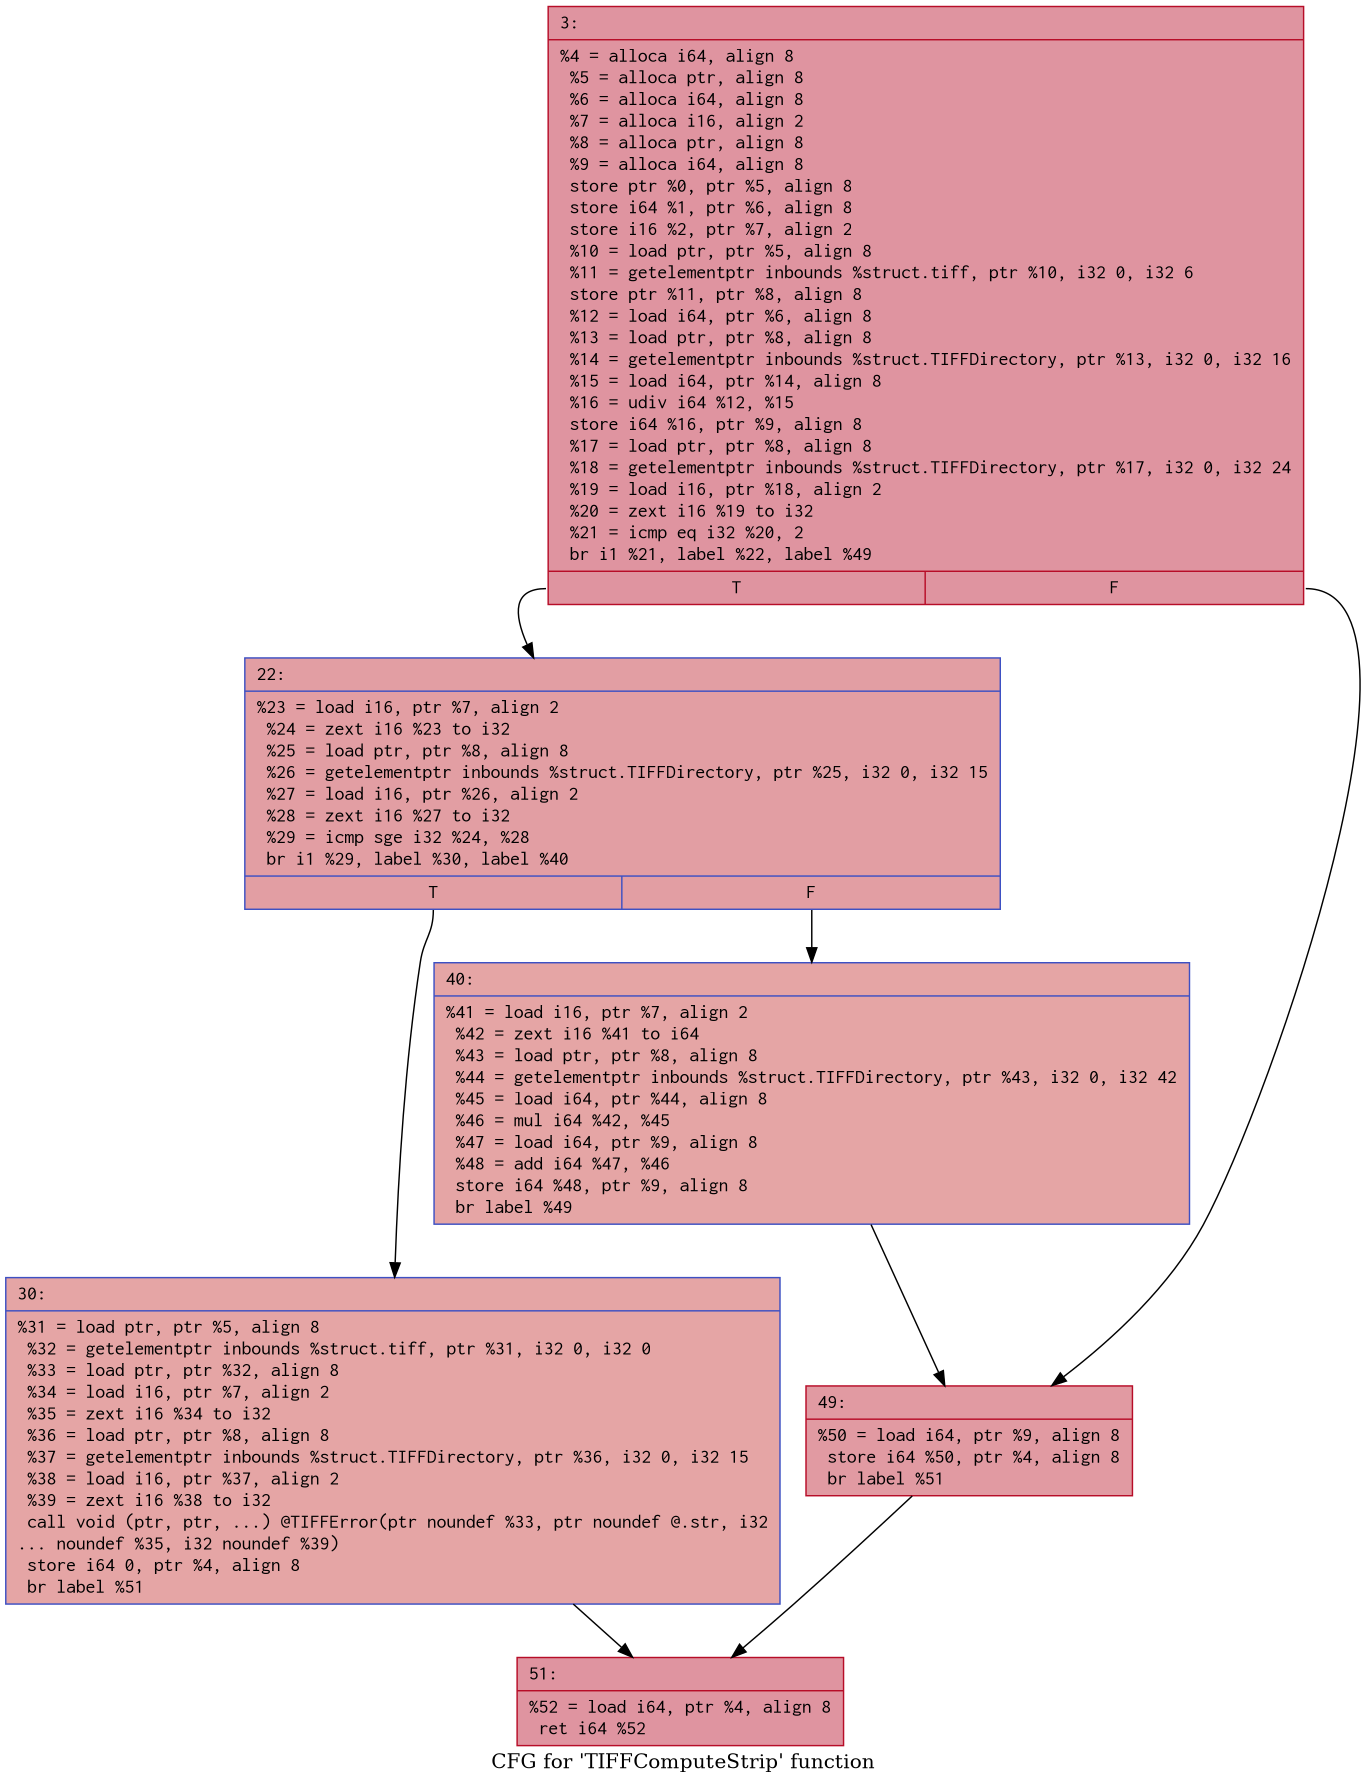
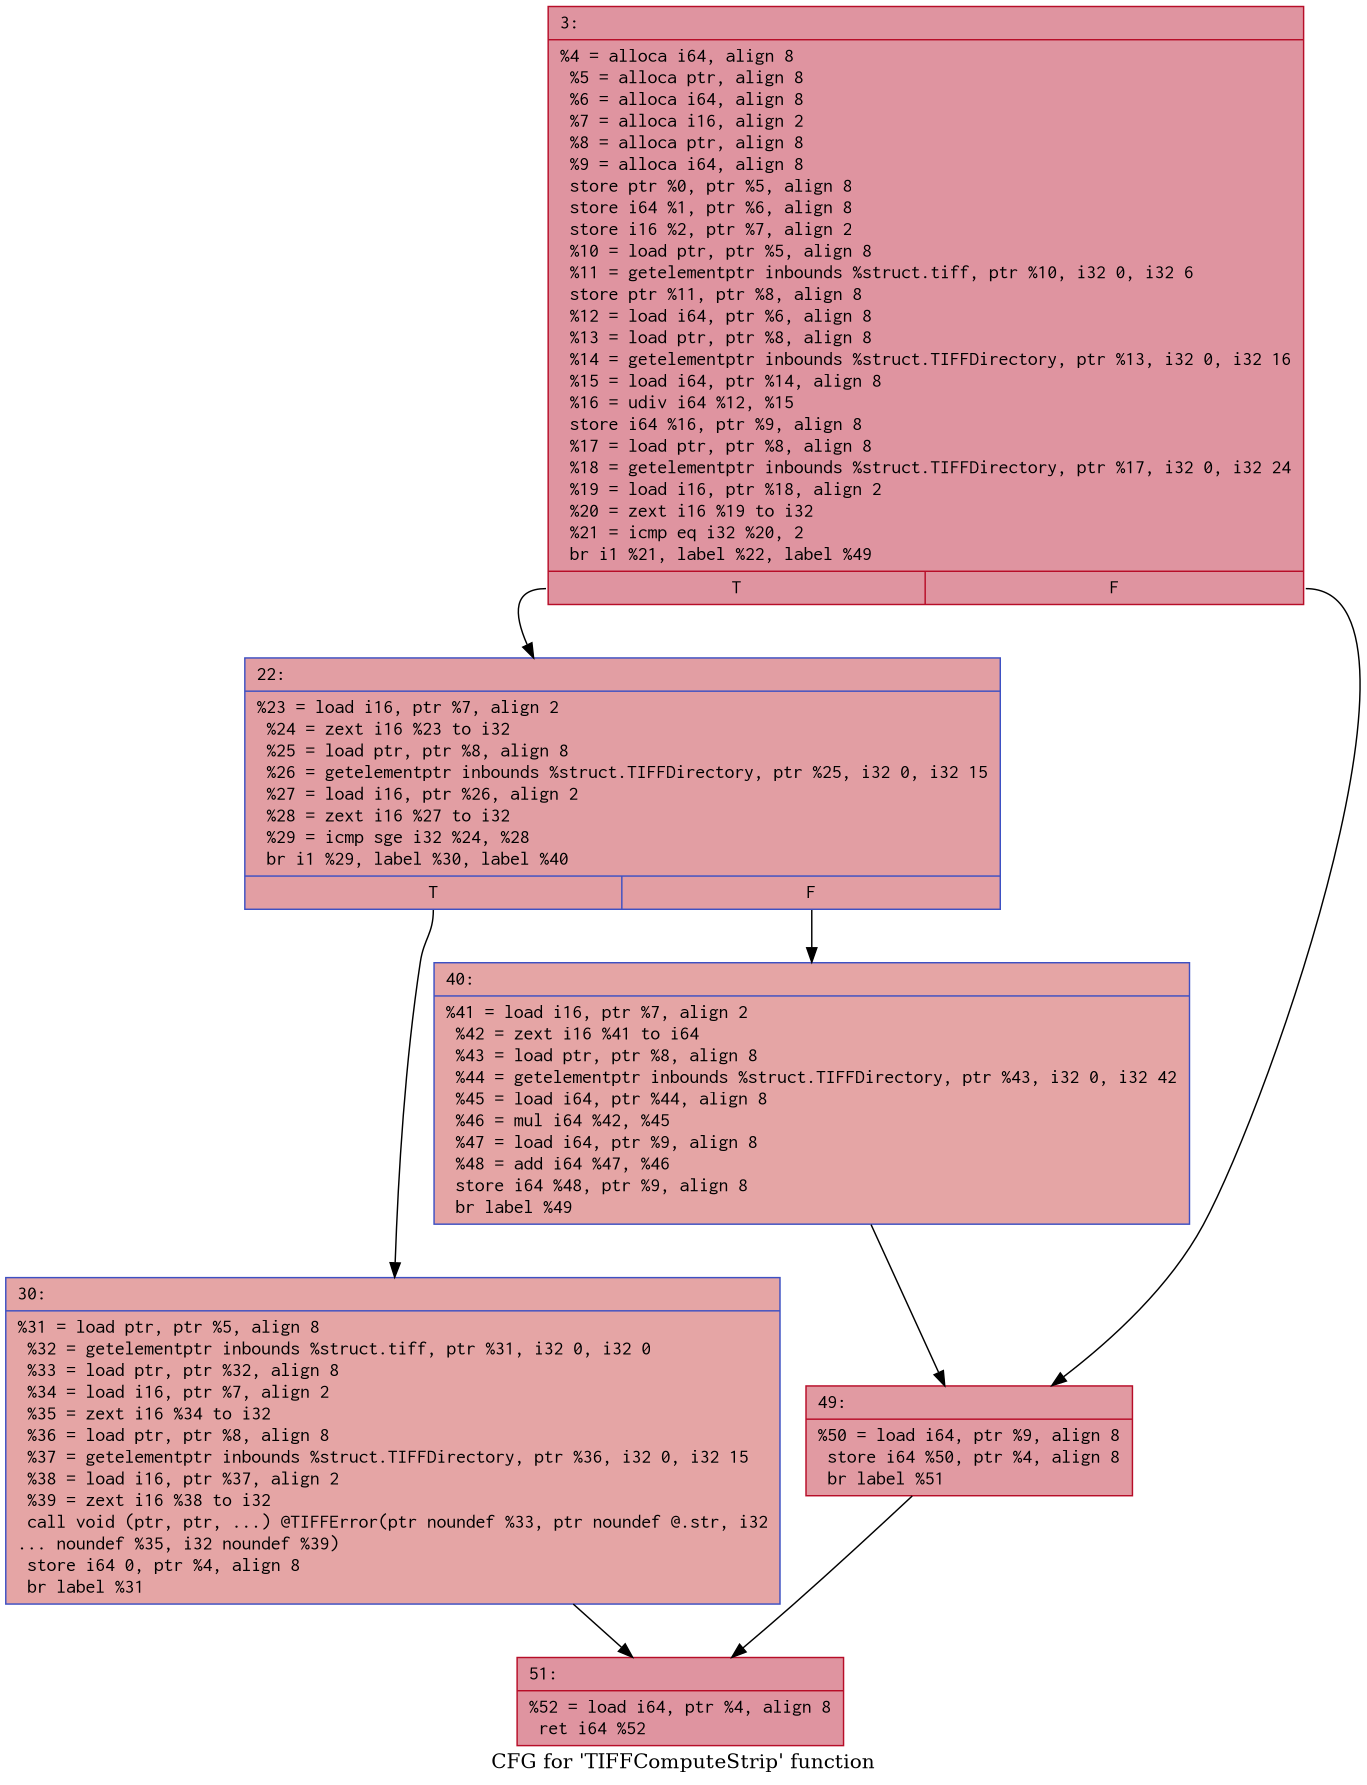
(81, 1587) -> (81, 1587)
